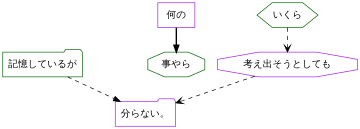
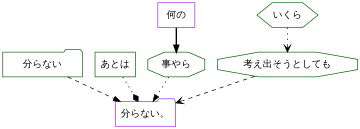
(287, 36) -> (287, 36)
(43, 64) -> (43, 64)
none -> (115, 64)
(287, 64) -> (287, 64)
none -> (163, 86)
